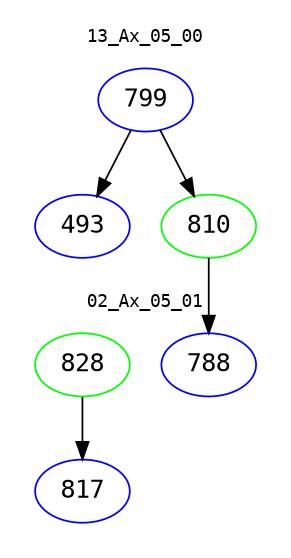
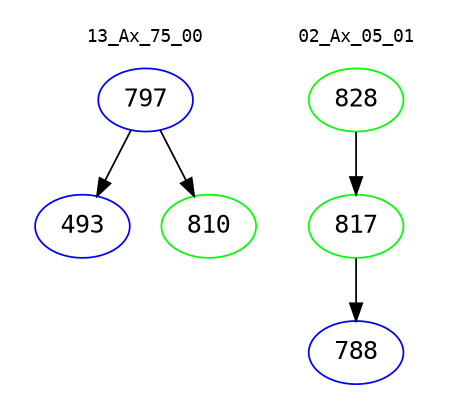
(146, 38) -> (146, 38)
(146, 100) -> (146, 100)
(209, 297) -> (356, 281)
(82, 491) -> (356, 226)
